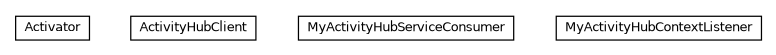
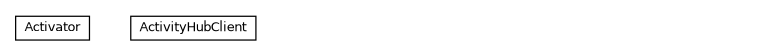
(406, 28) -> none
(659, 28) -> none
